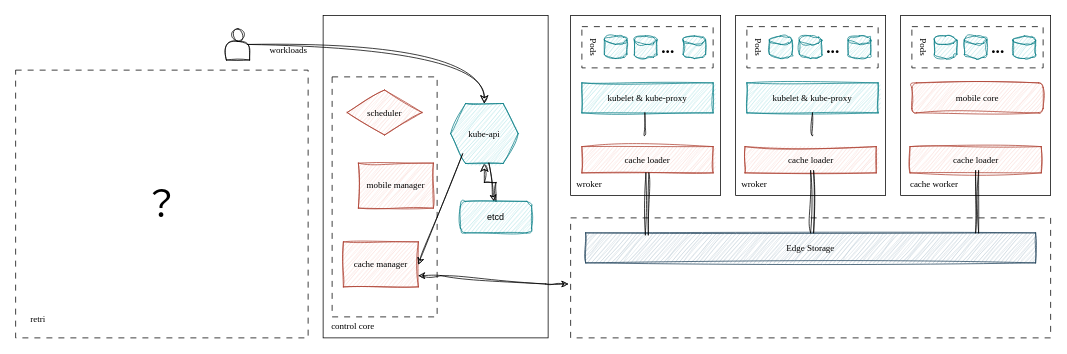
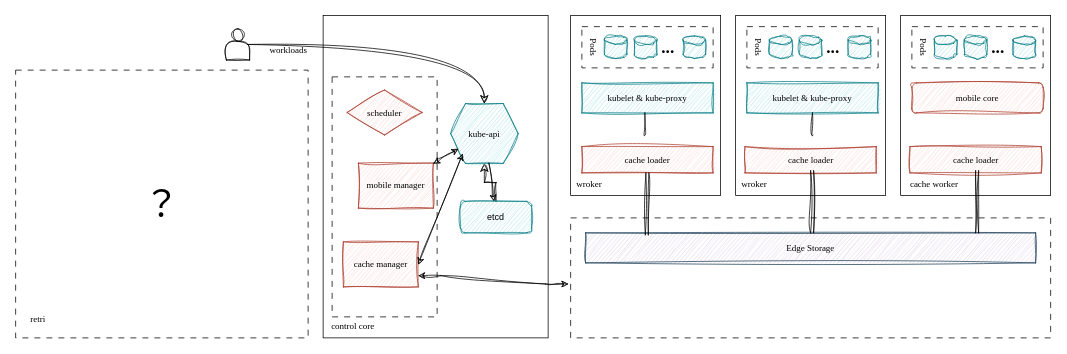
none -> (444, 157)
(461, 158) -> (460, 160)
(810, 248) -> (810, 248)
